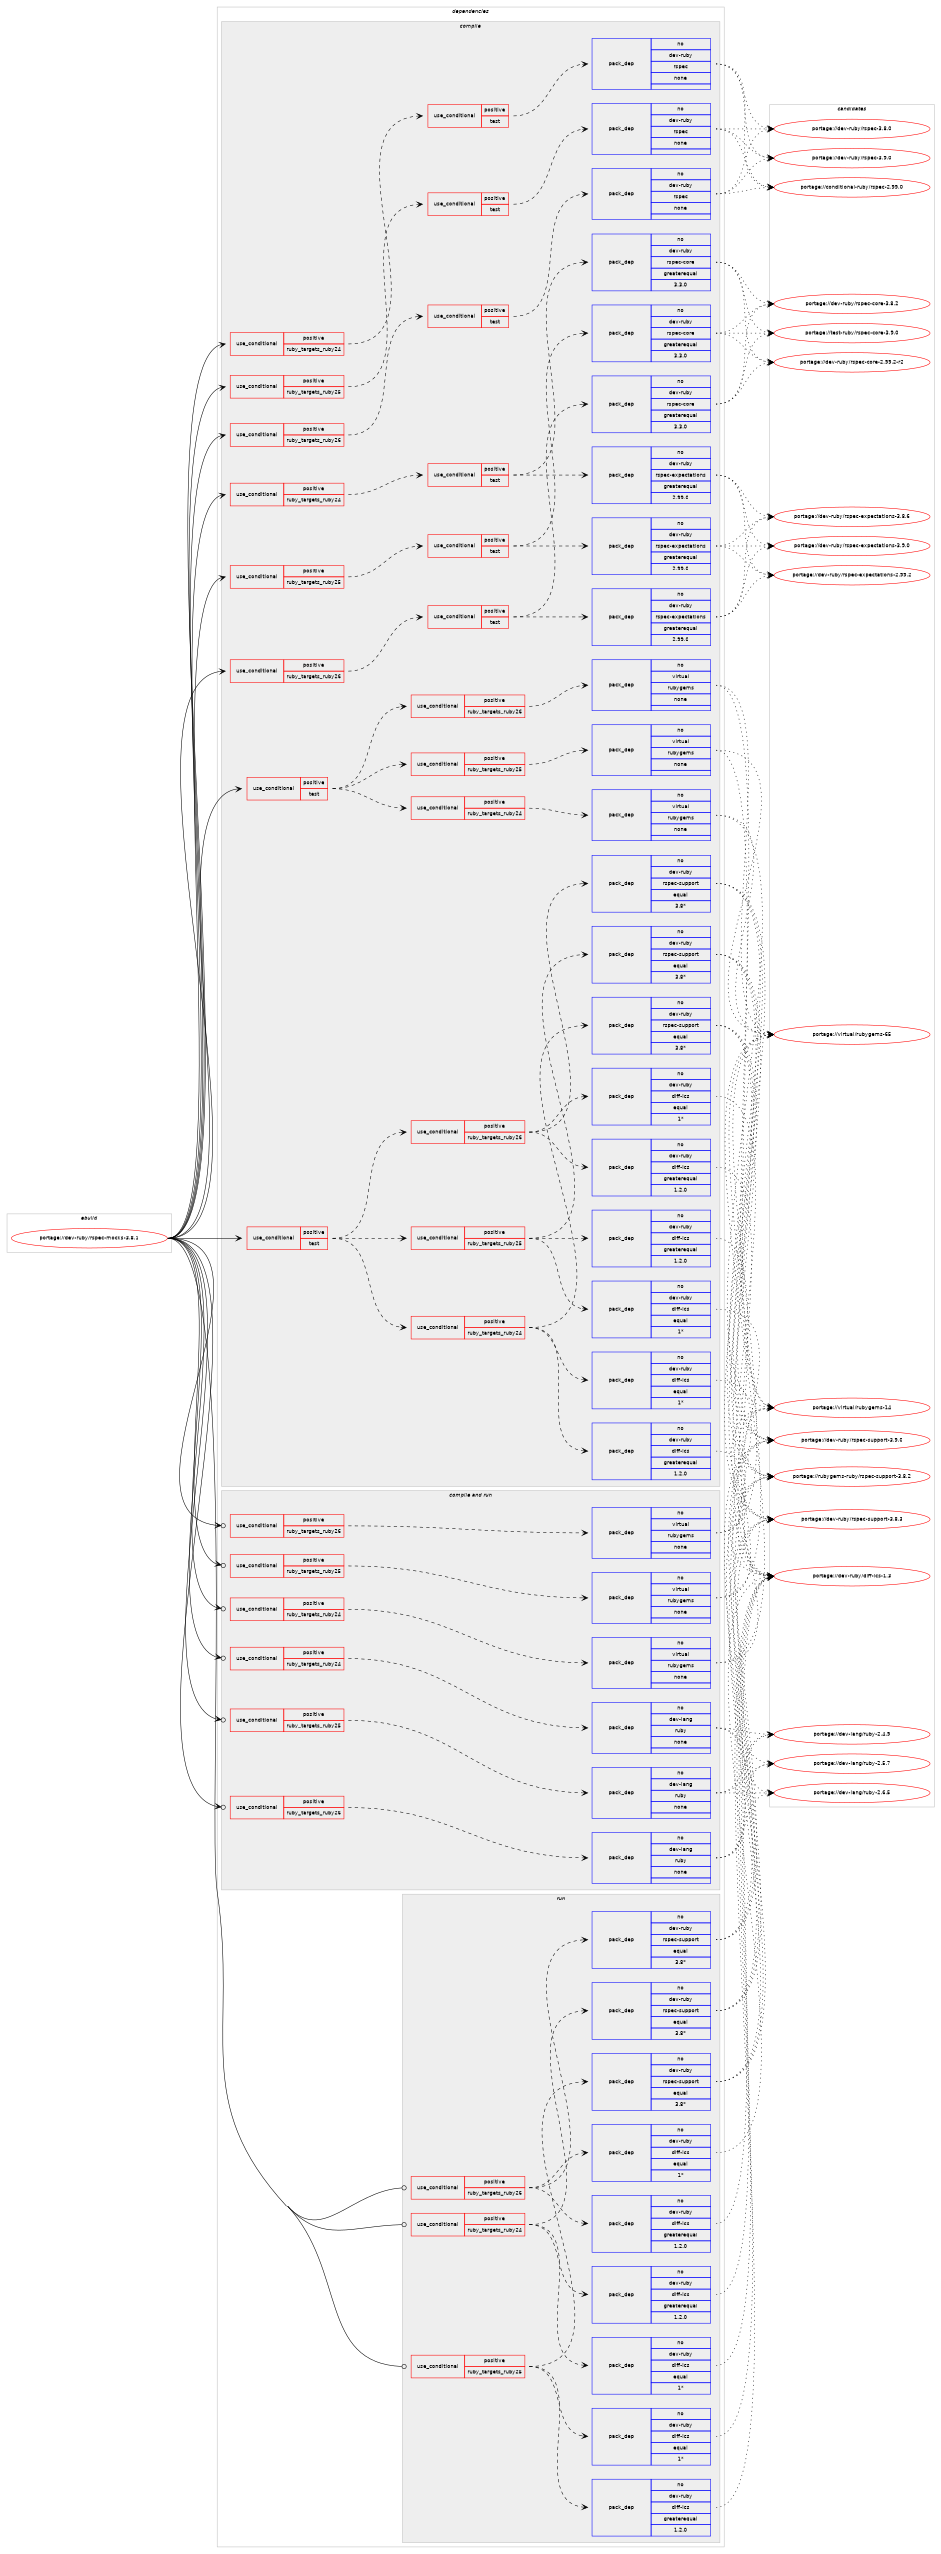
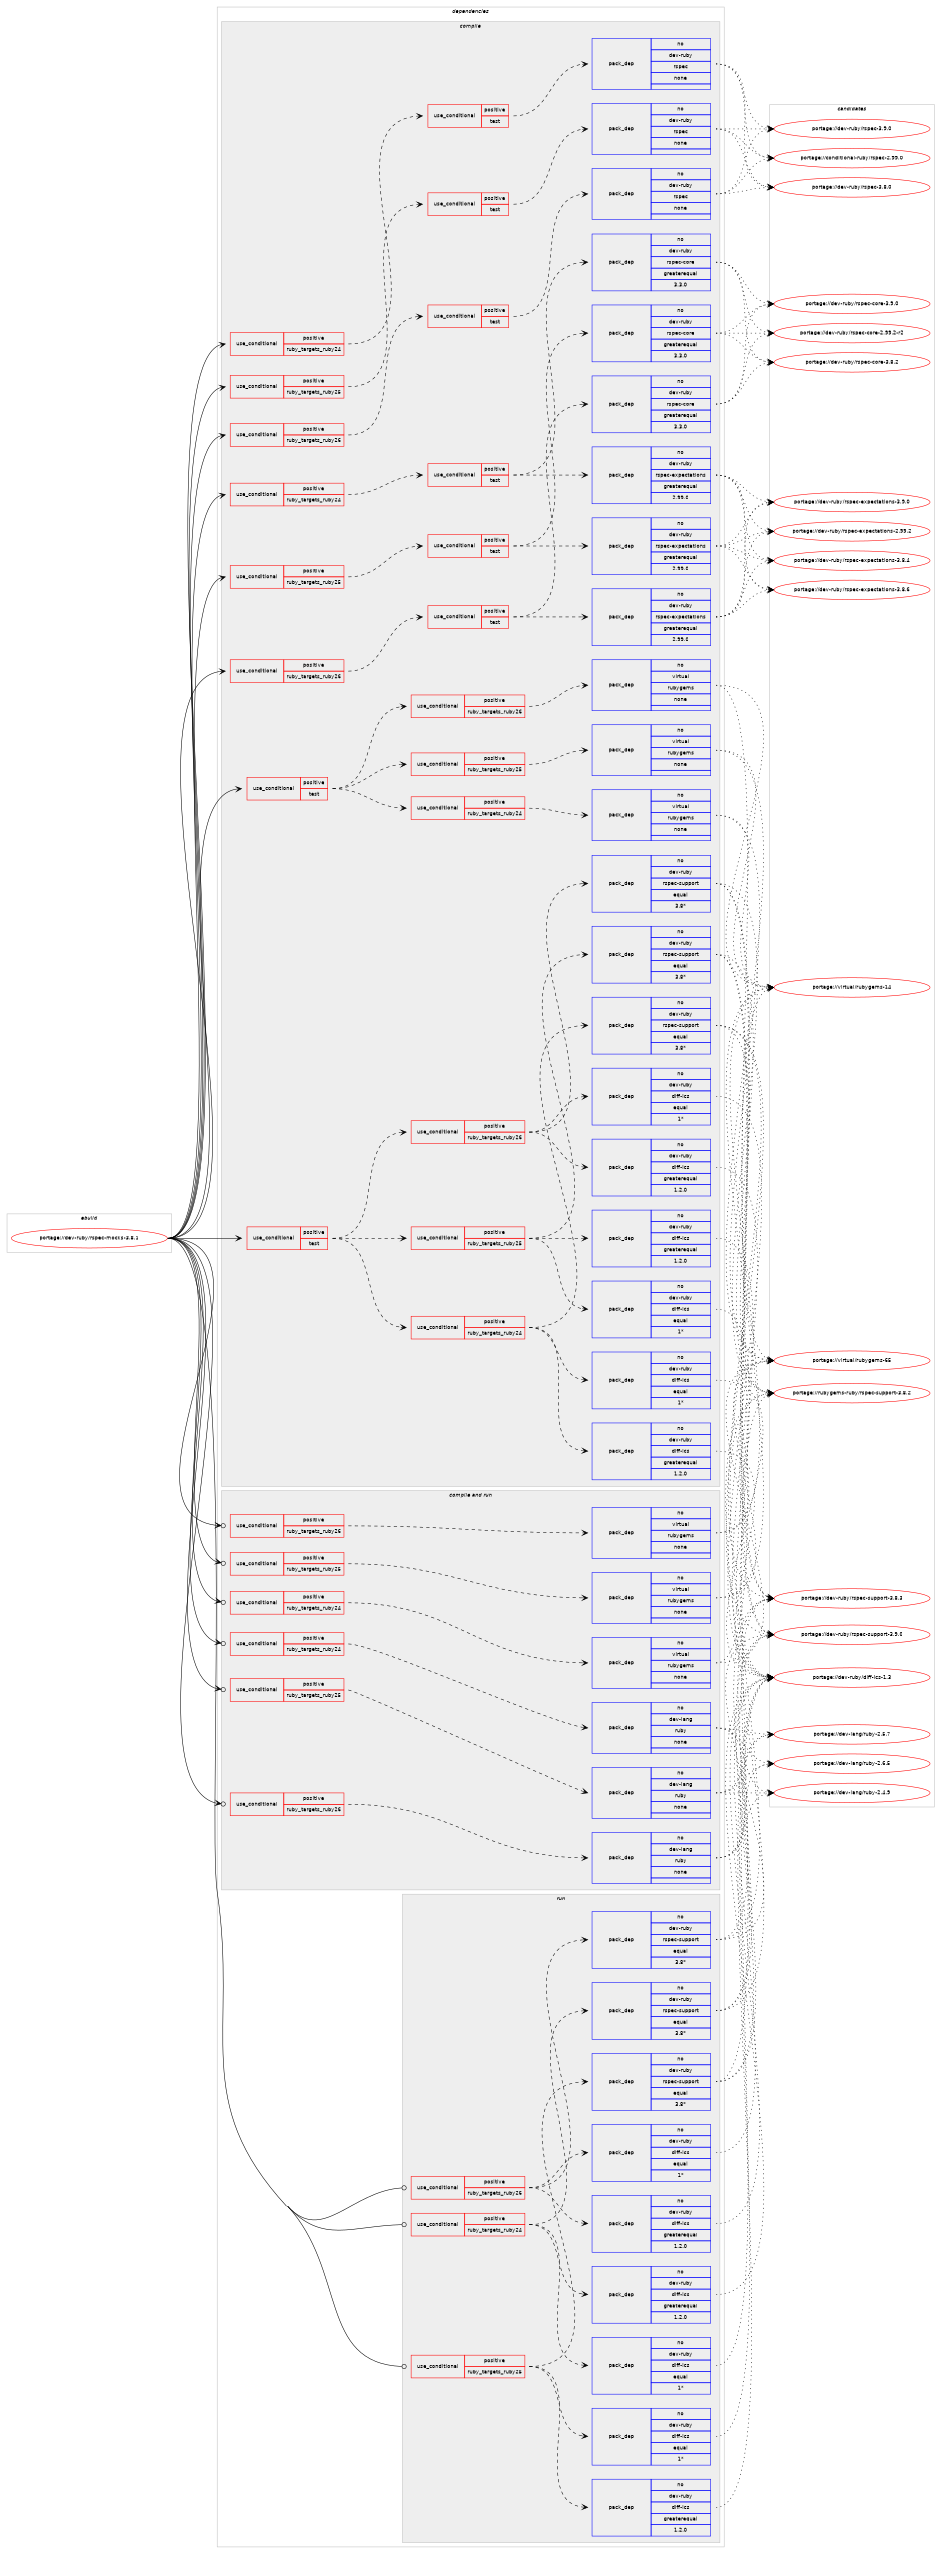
(852, 333) -> (852, 304)
none -> (852, 561)
